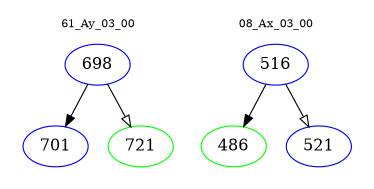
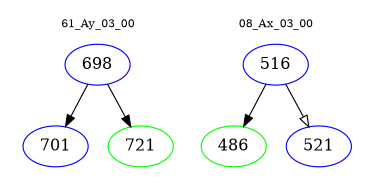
(116, 100) -> (116, 100)
